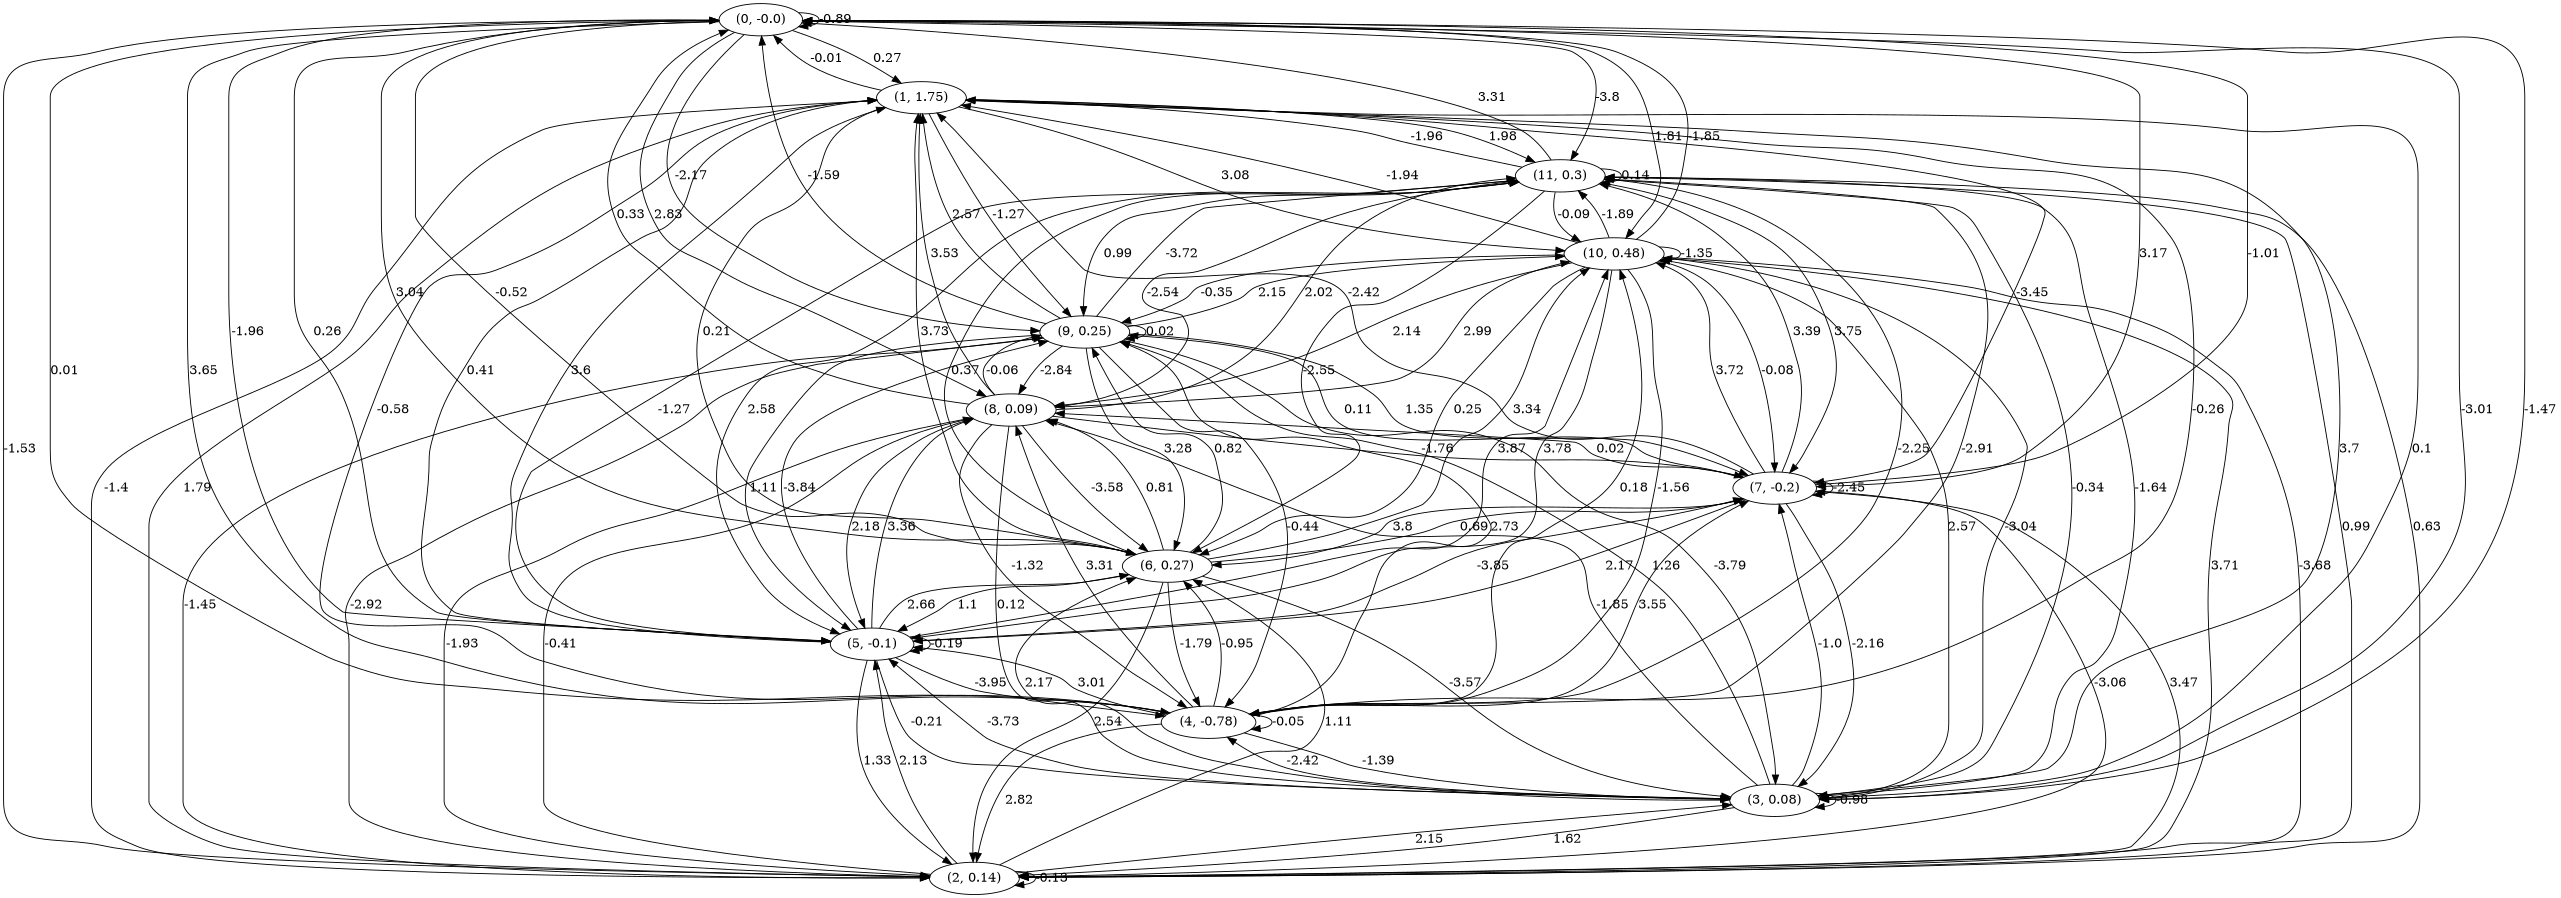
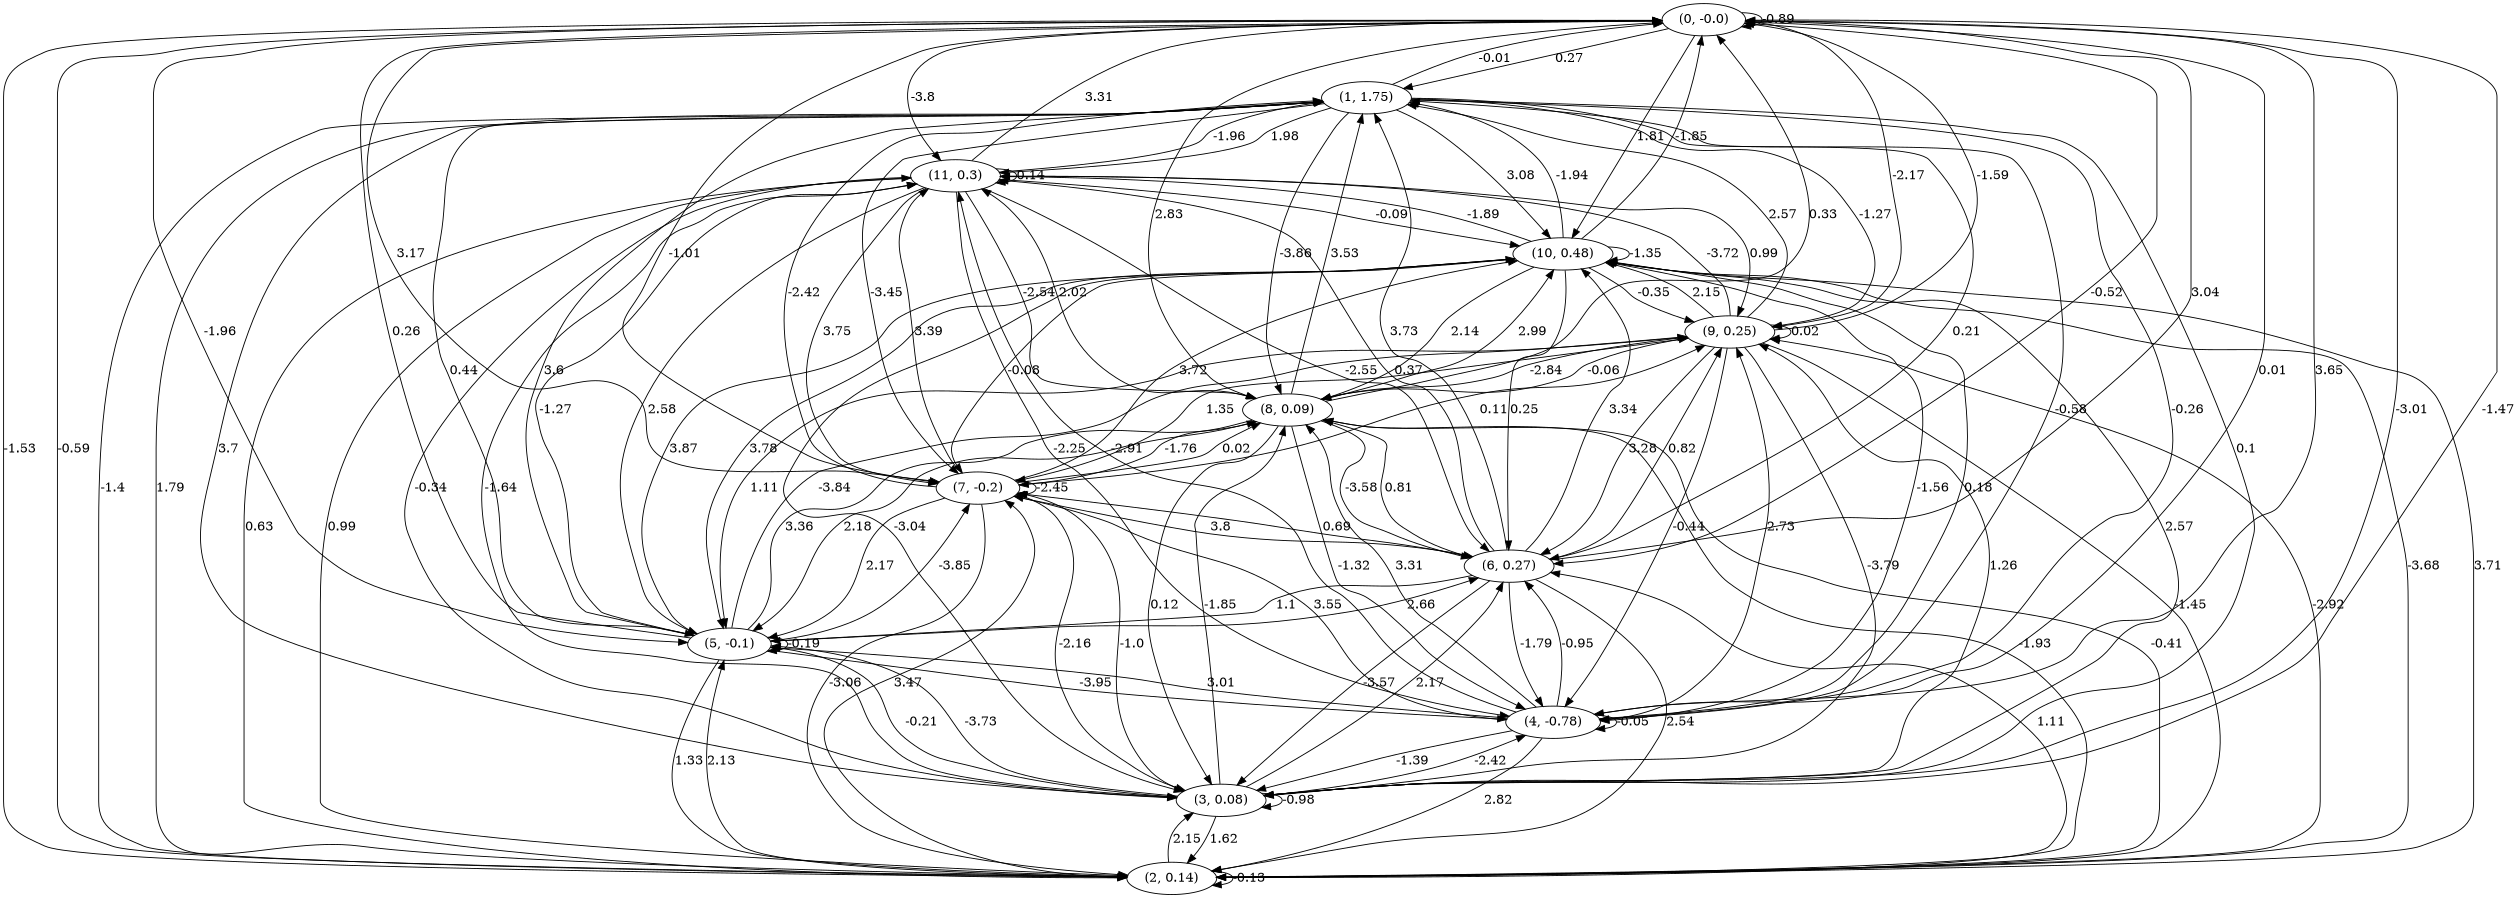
none -> (57, 186)
none -> (1279, 240)
(481, 371) -> (464, 371)
